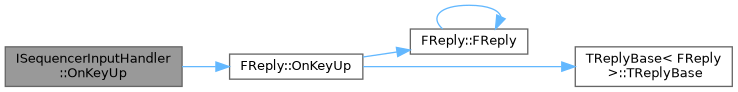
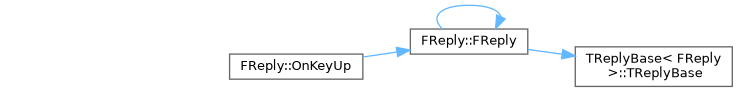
(94, 67) -> none
(462, 67) -> (545, 52)
